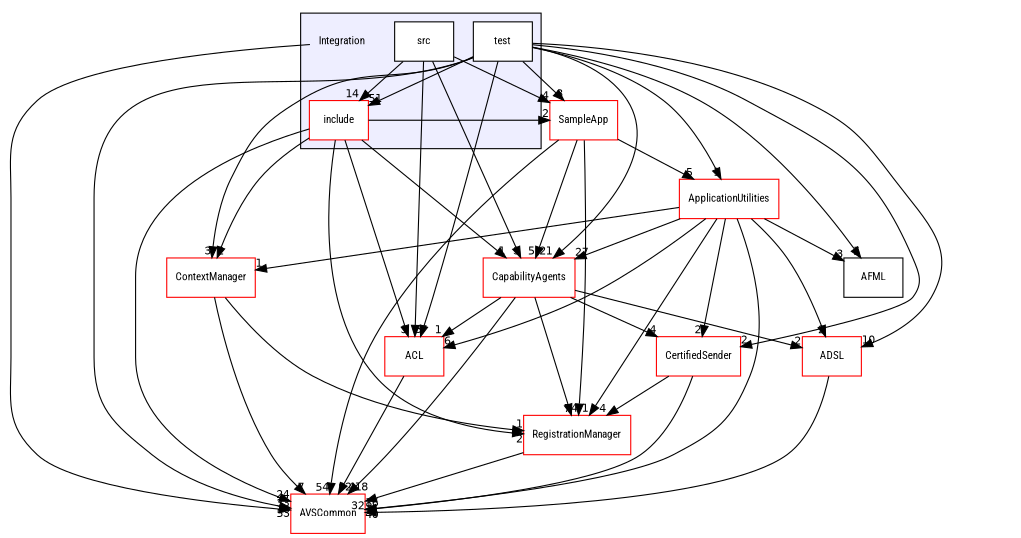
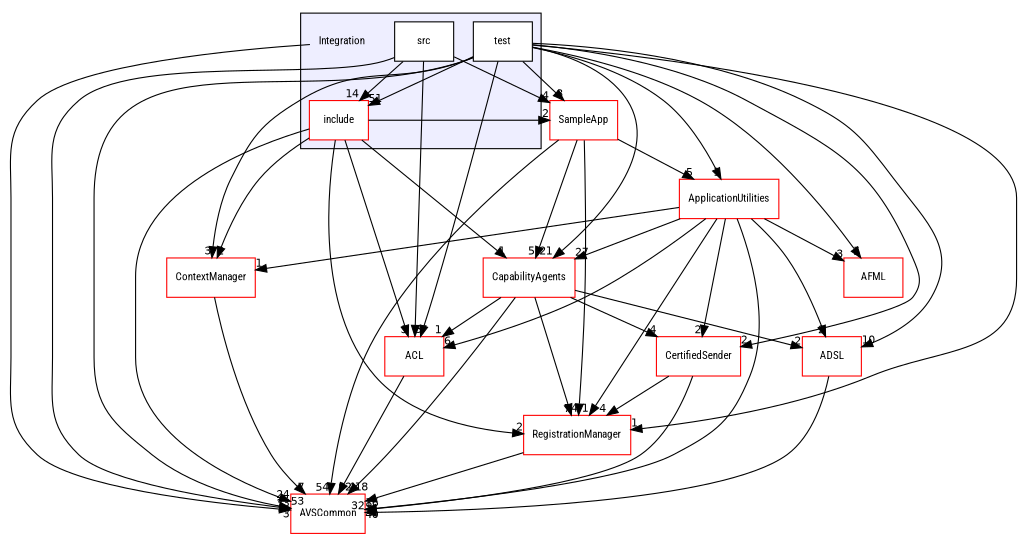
(478, 164) -> (53, 221)
(873, 278) -> (873, 278)
(361, 397) -> (1013, 189)
